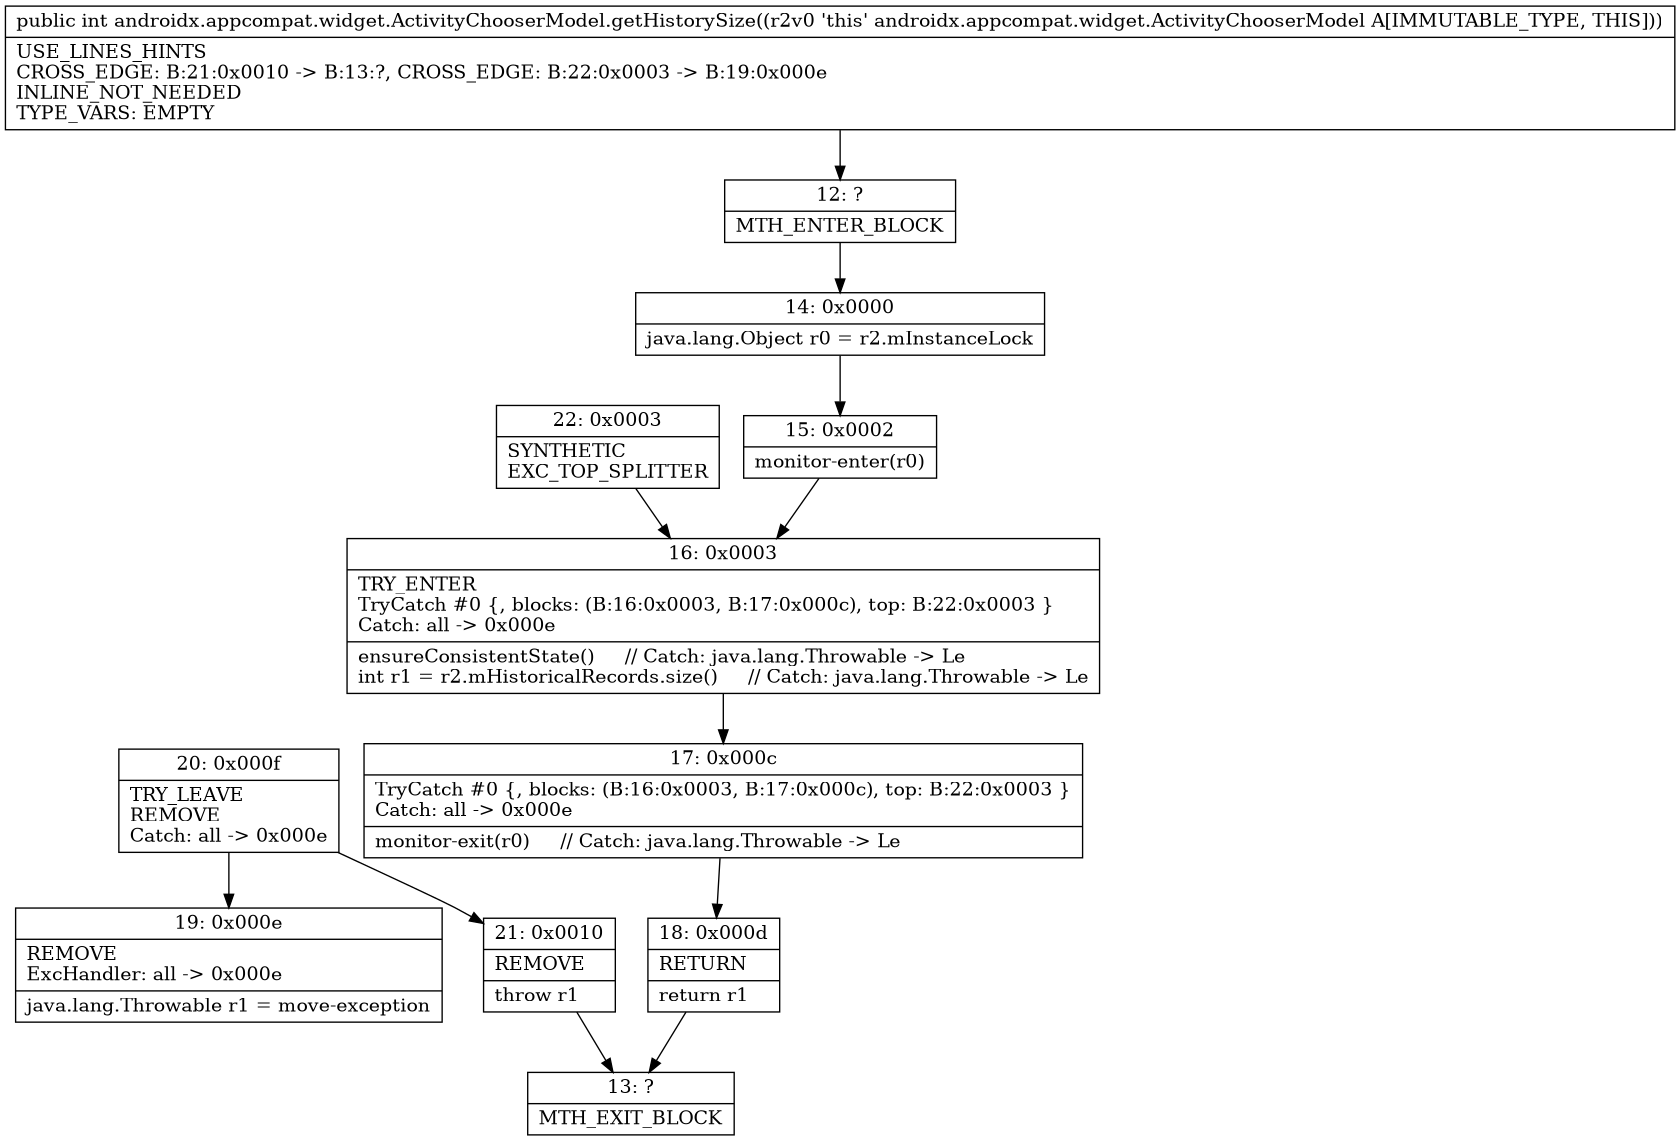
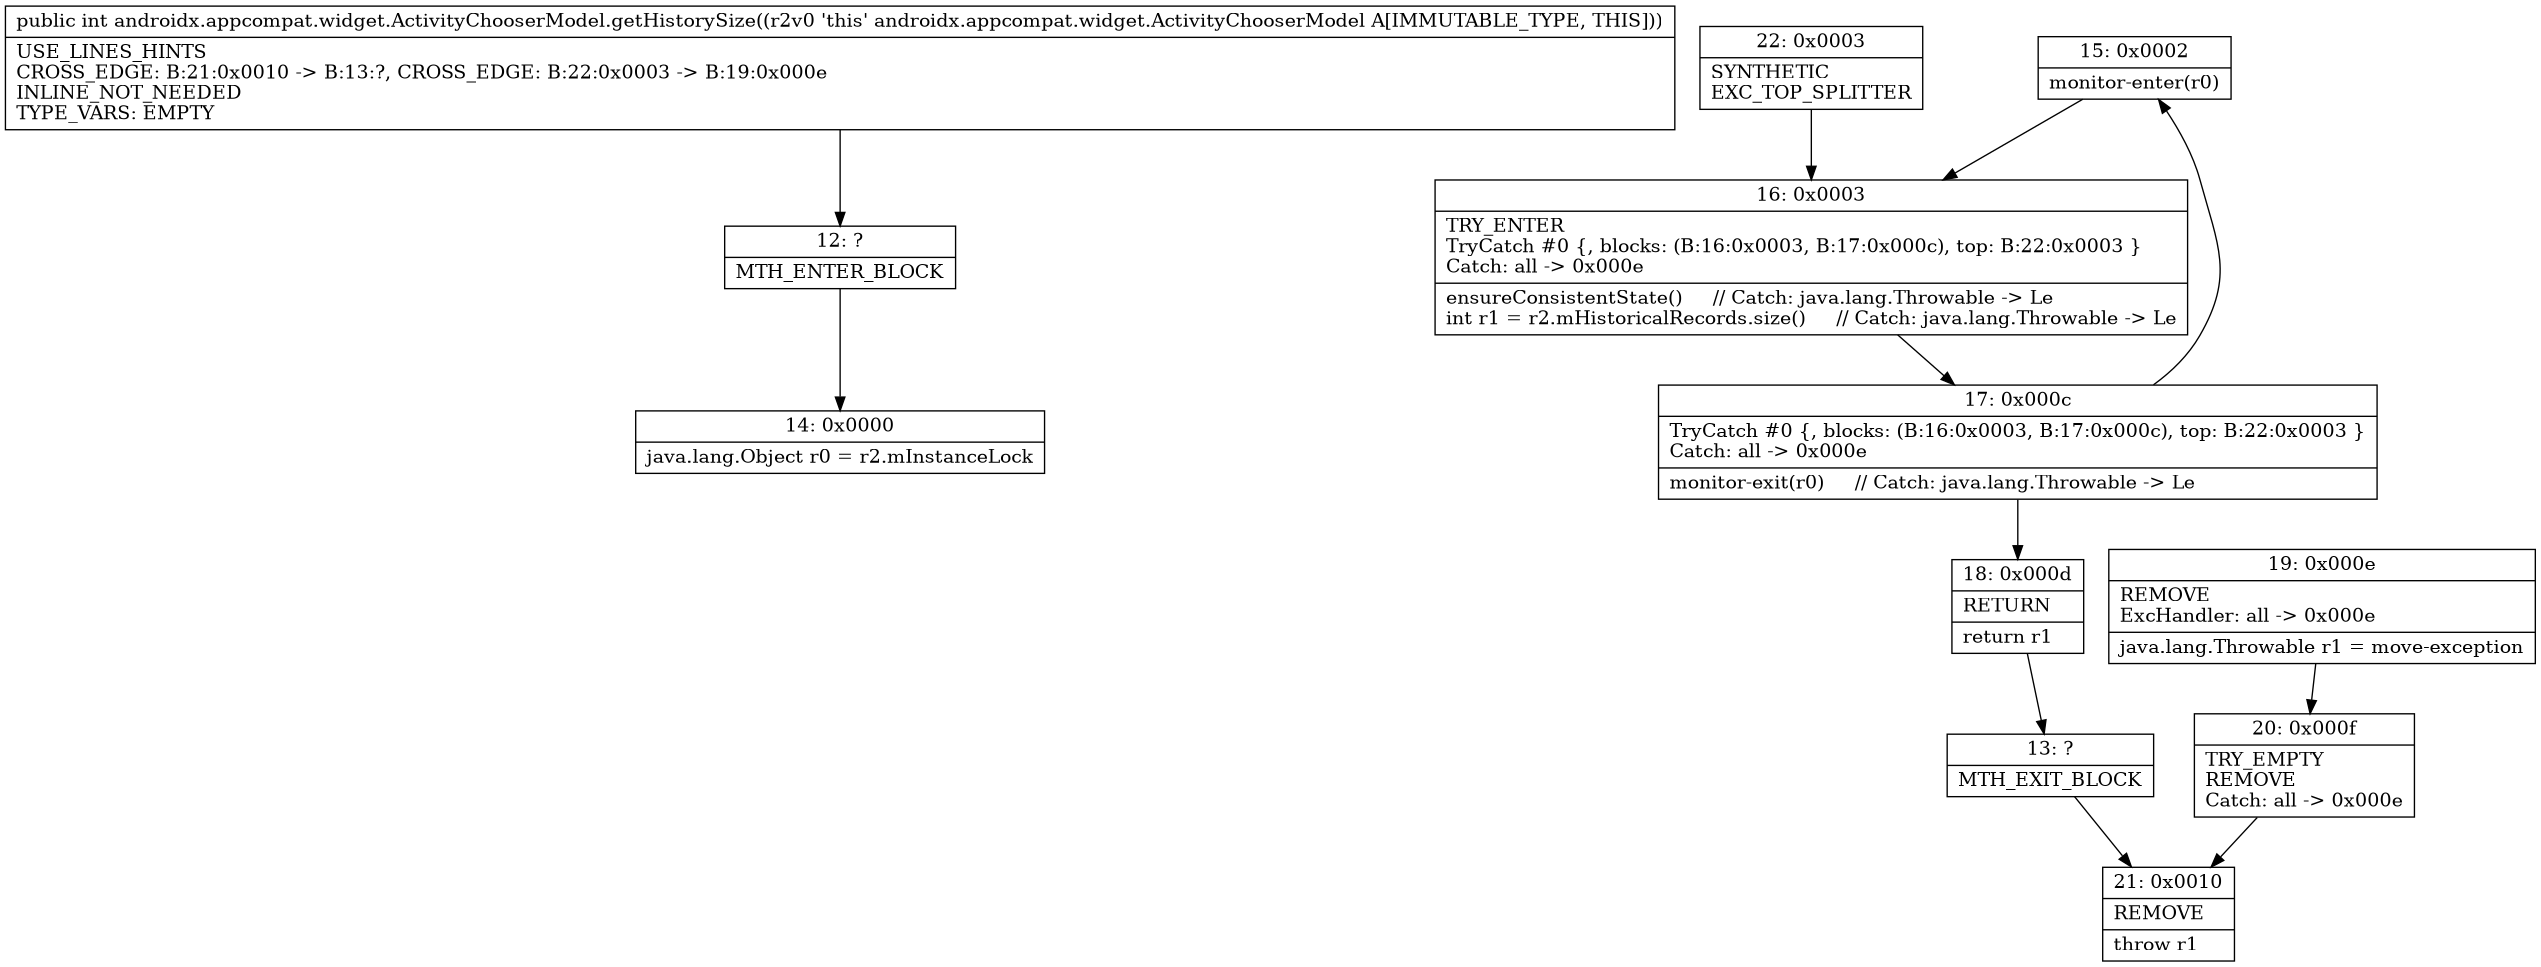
(840, 379) -> (2219, 254)
(187, 795) -> (2265, 760)
(229, 873) -> (2314, 682)
(591, 1036) -> (2099, 826)
